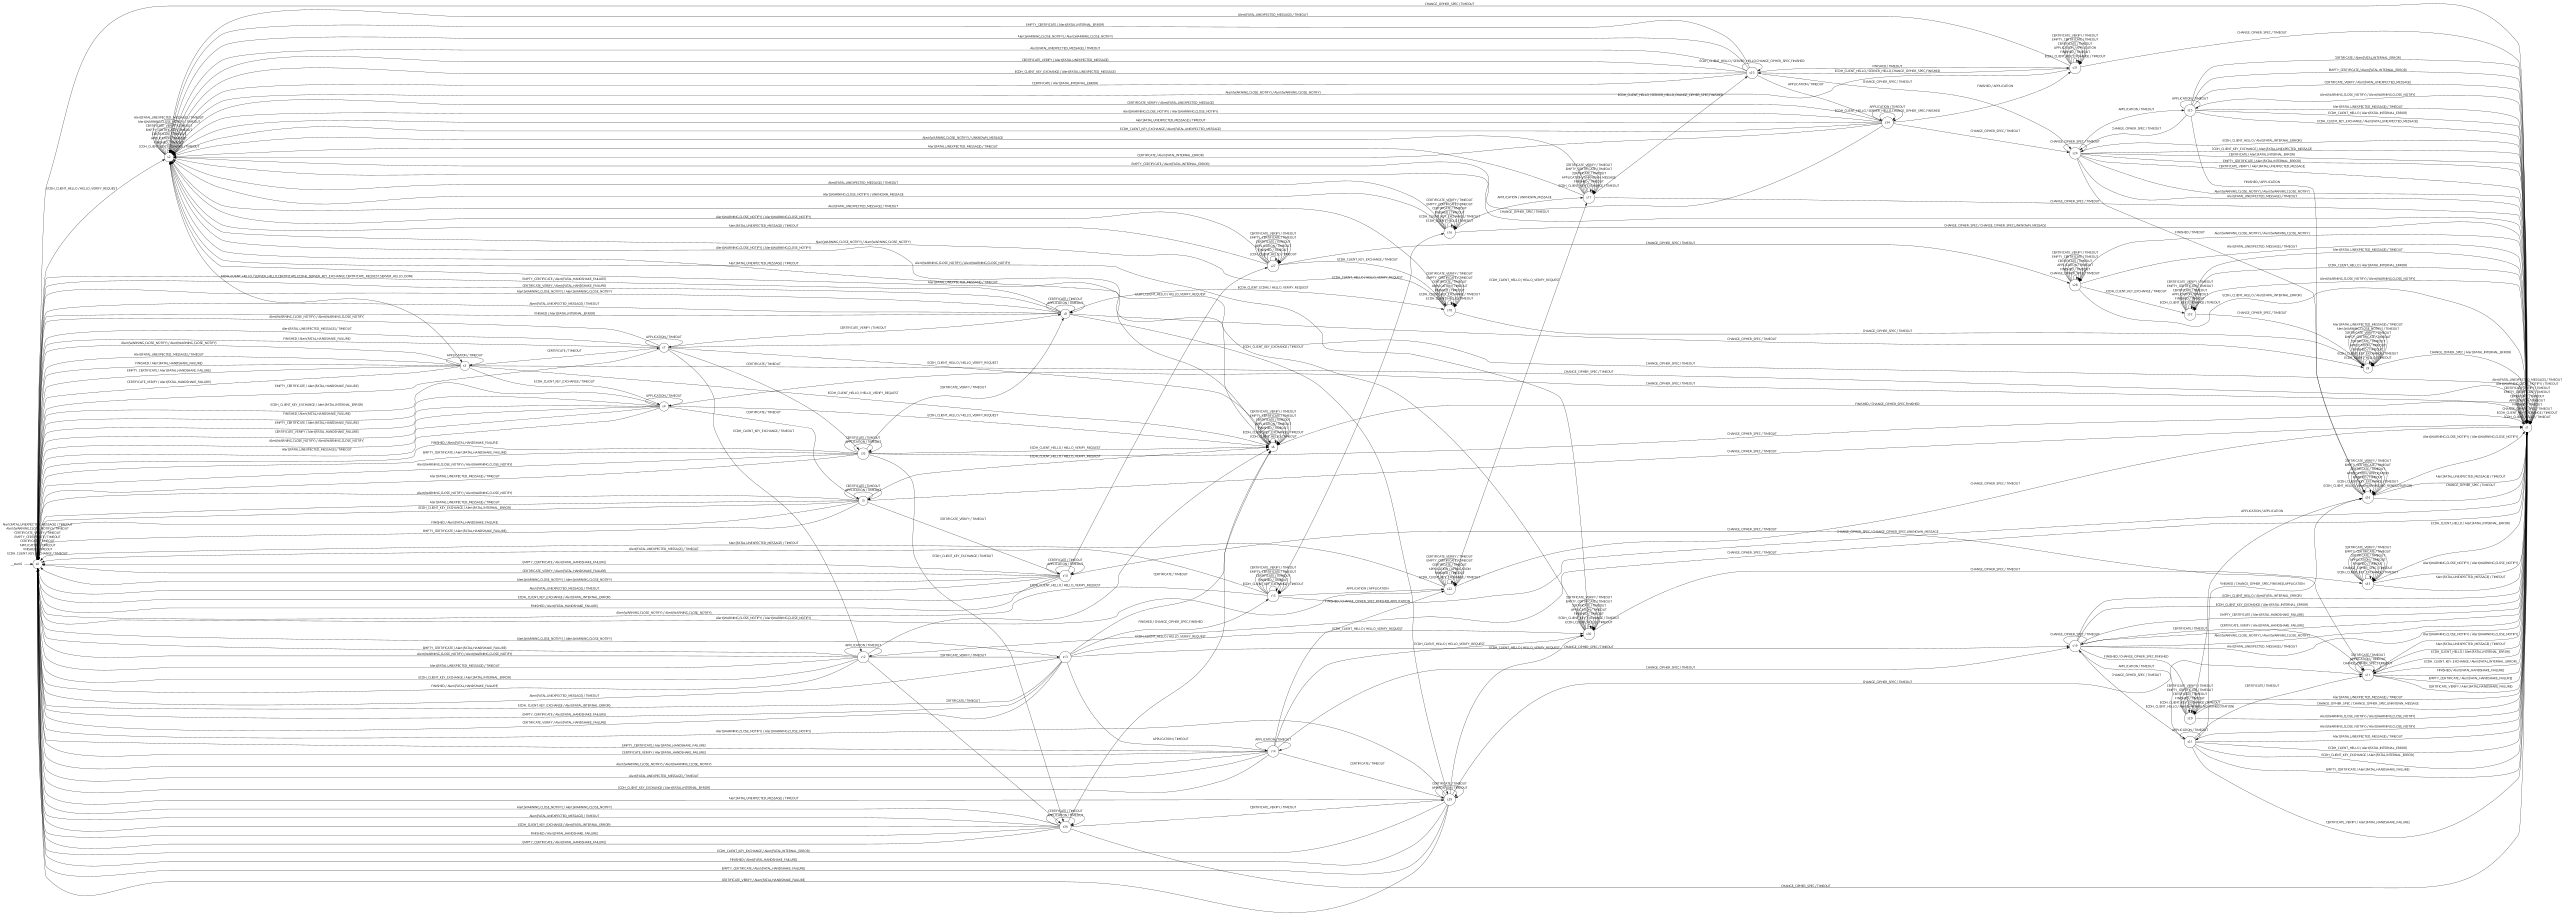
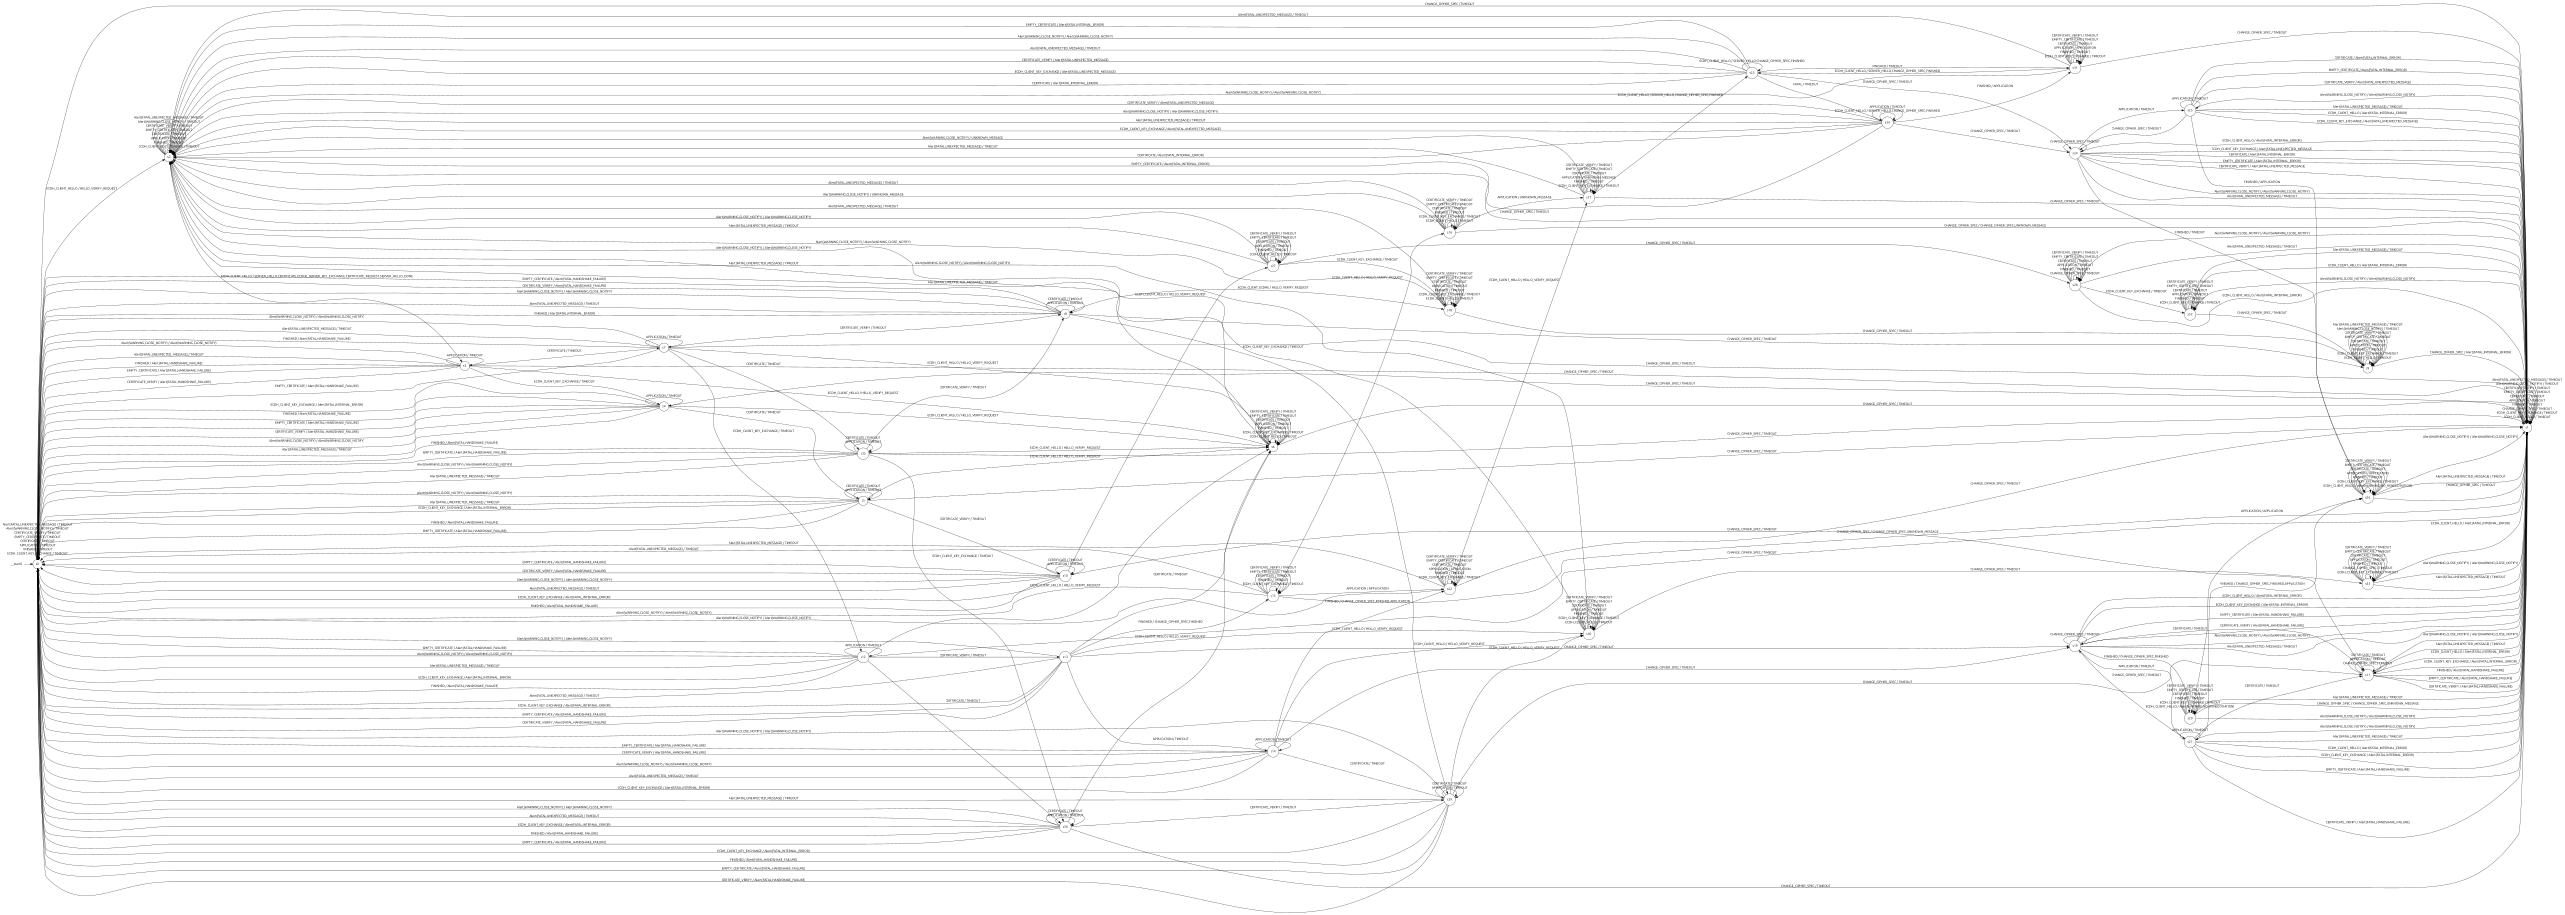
(1806, 84) -> (1806, 84)
(1887, 404) -> (1887, 404)
